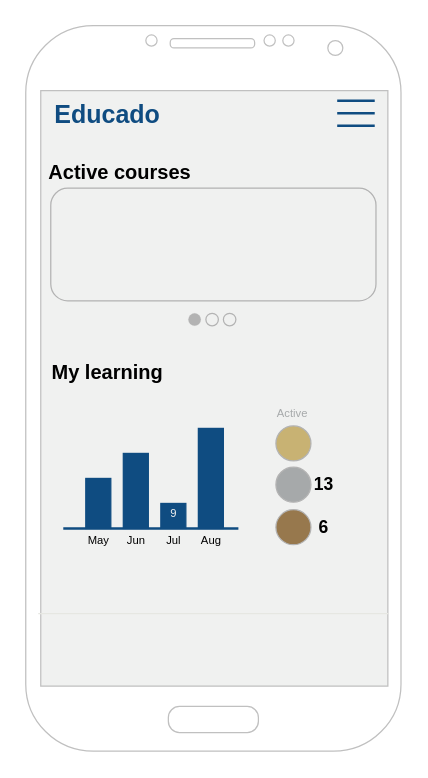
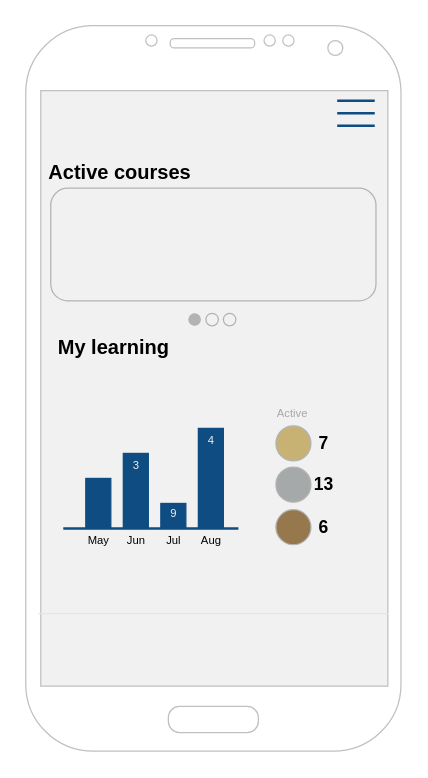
(107, 113) -> none
(107, 369) -> (113, 344)
none -> (211, 441)
none -> (323, 443)
none -> (136, 466)
